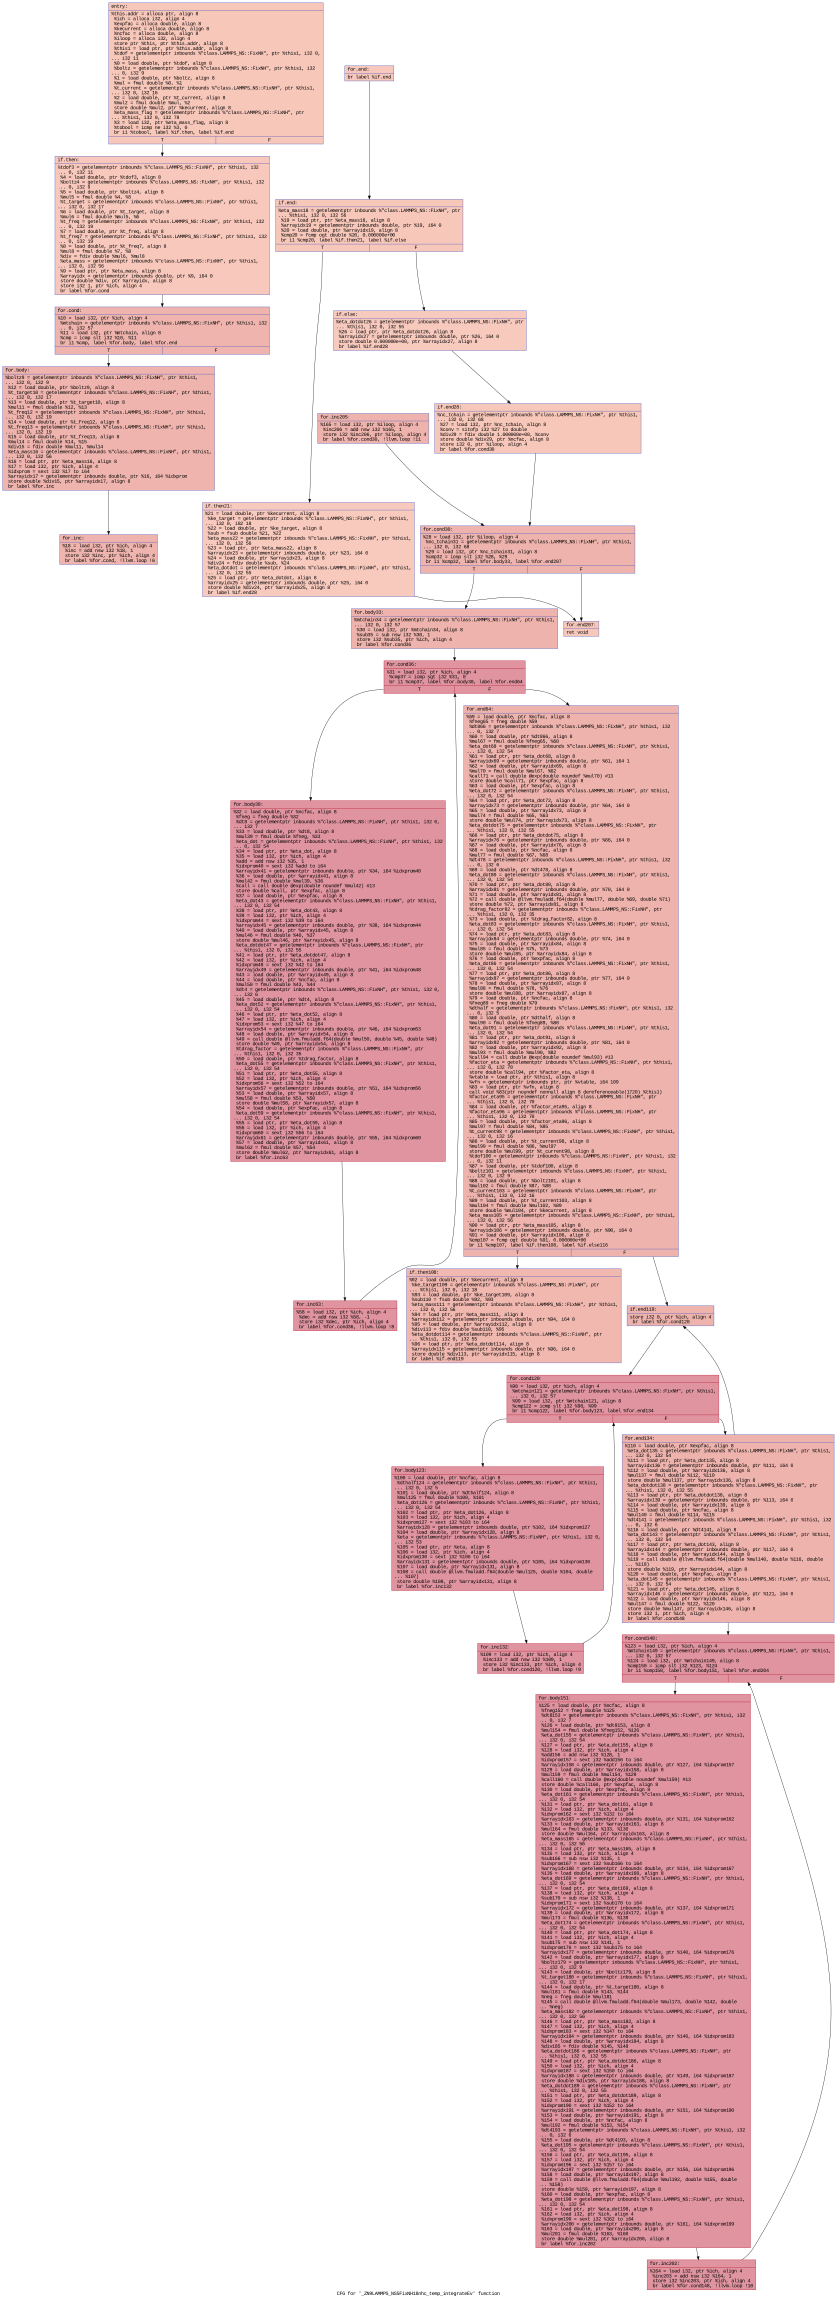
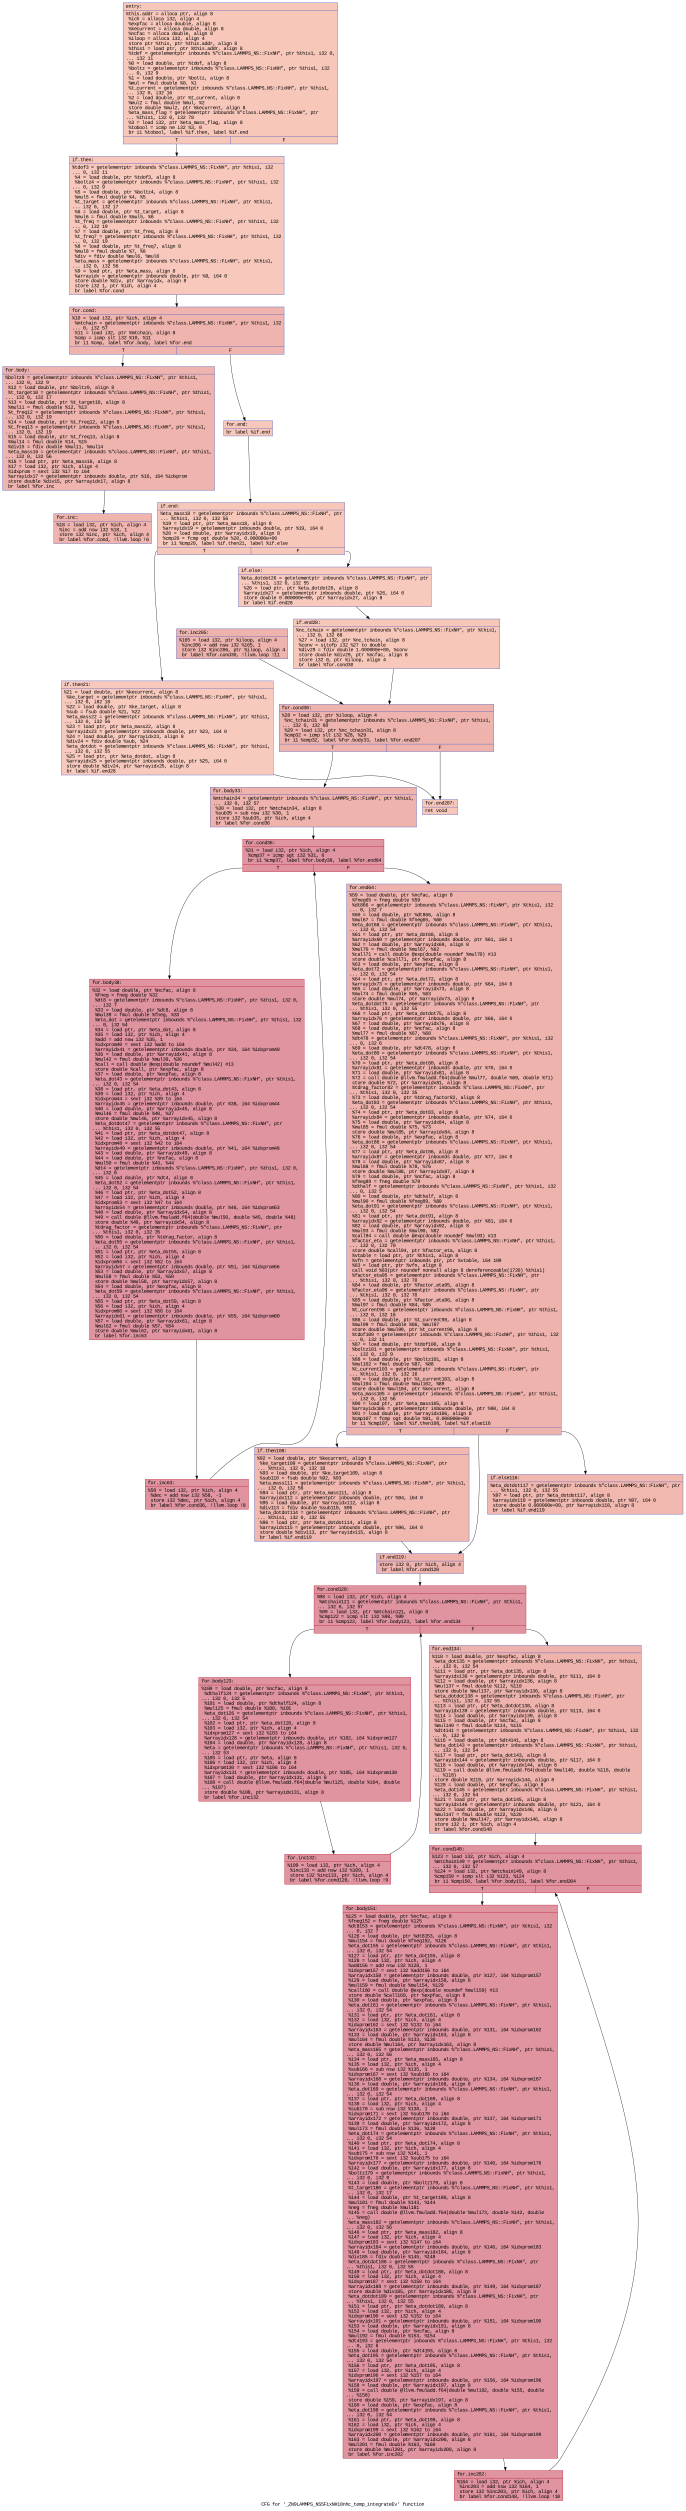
none -> (235, 387)
(722, 1376) -> (406, 1546)
none -> (585, 1494)
